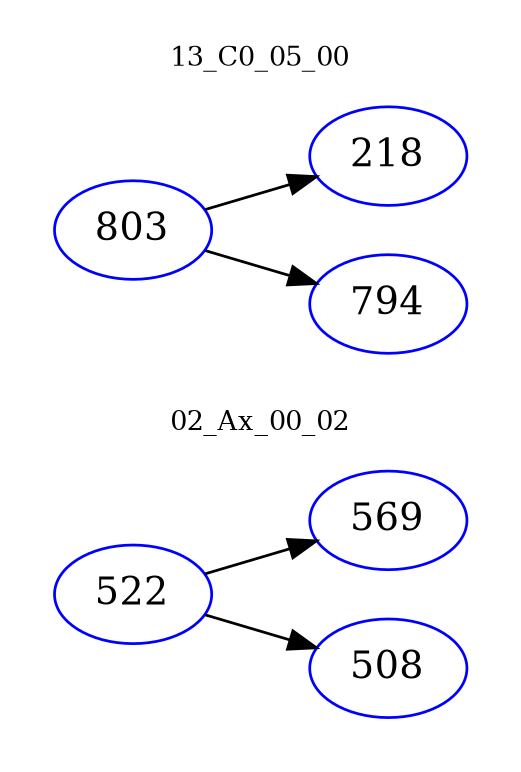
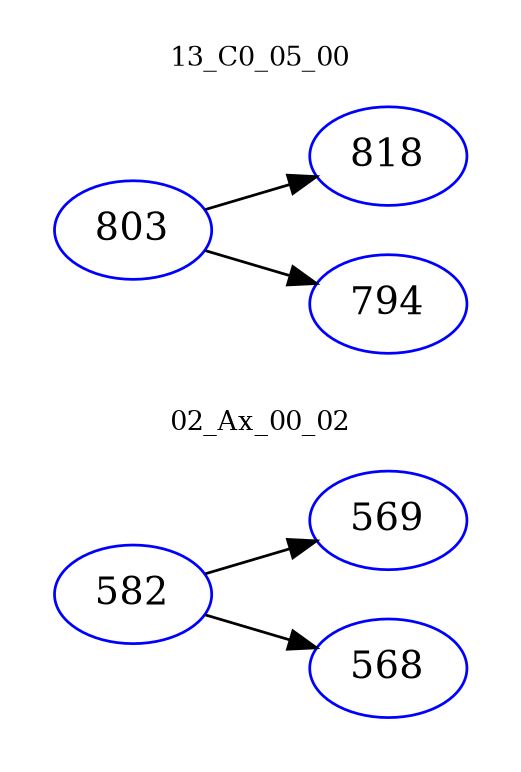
(388, 156) -> (388, 156)
(133, 594) -> (133, 594)
(388, 668) -> (388, 668)
